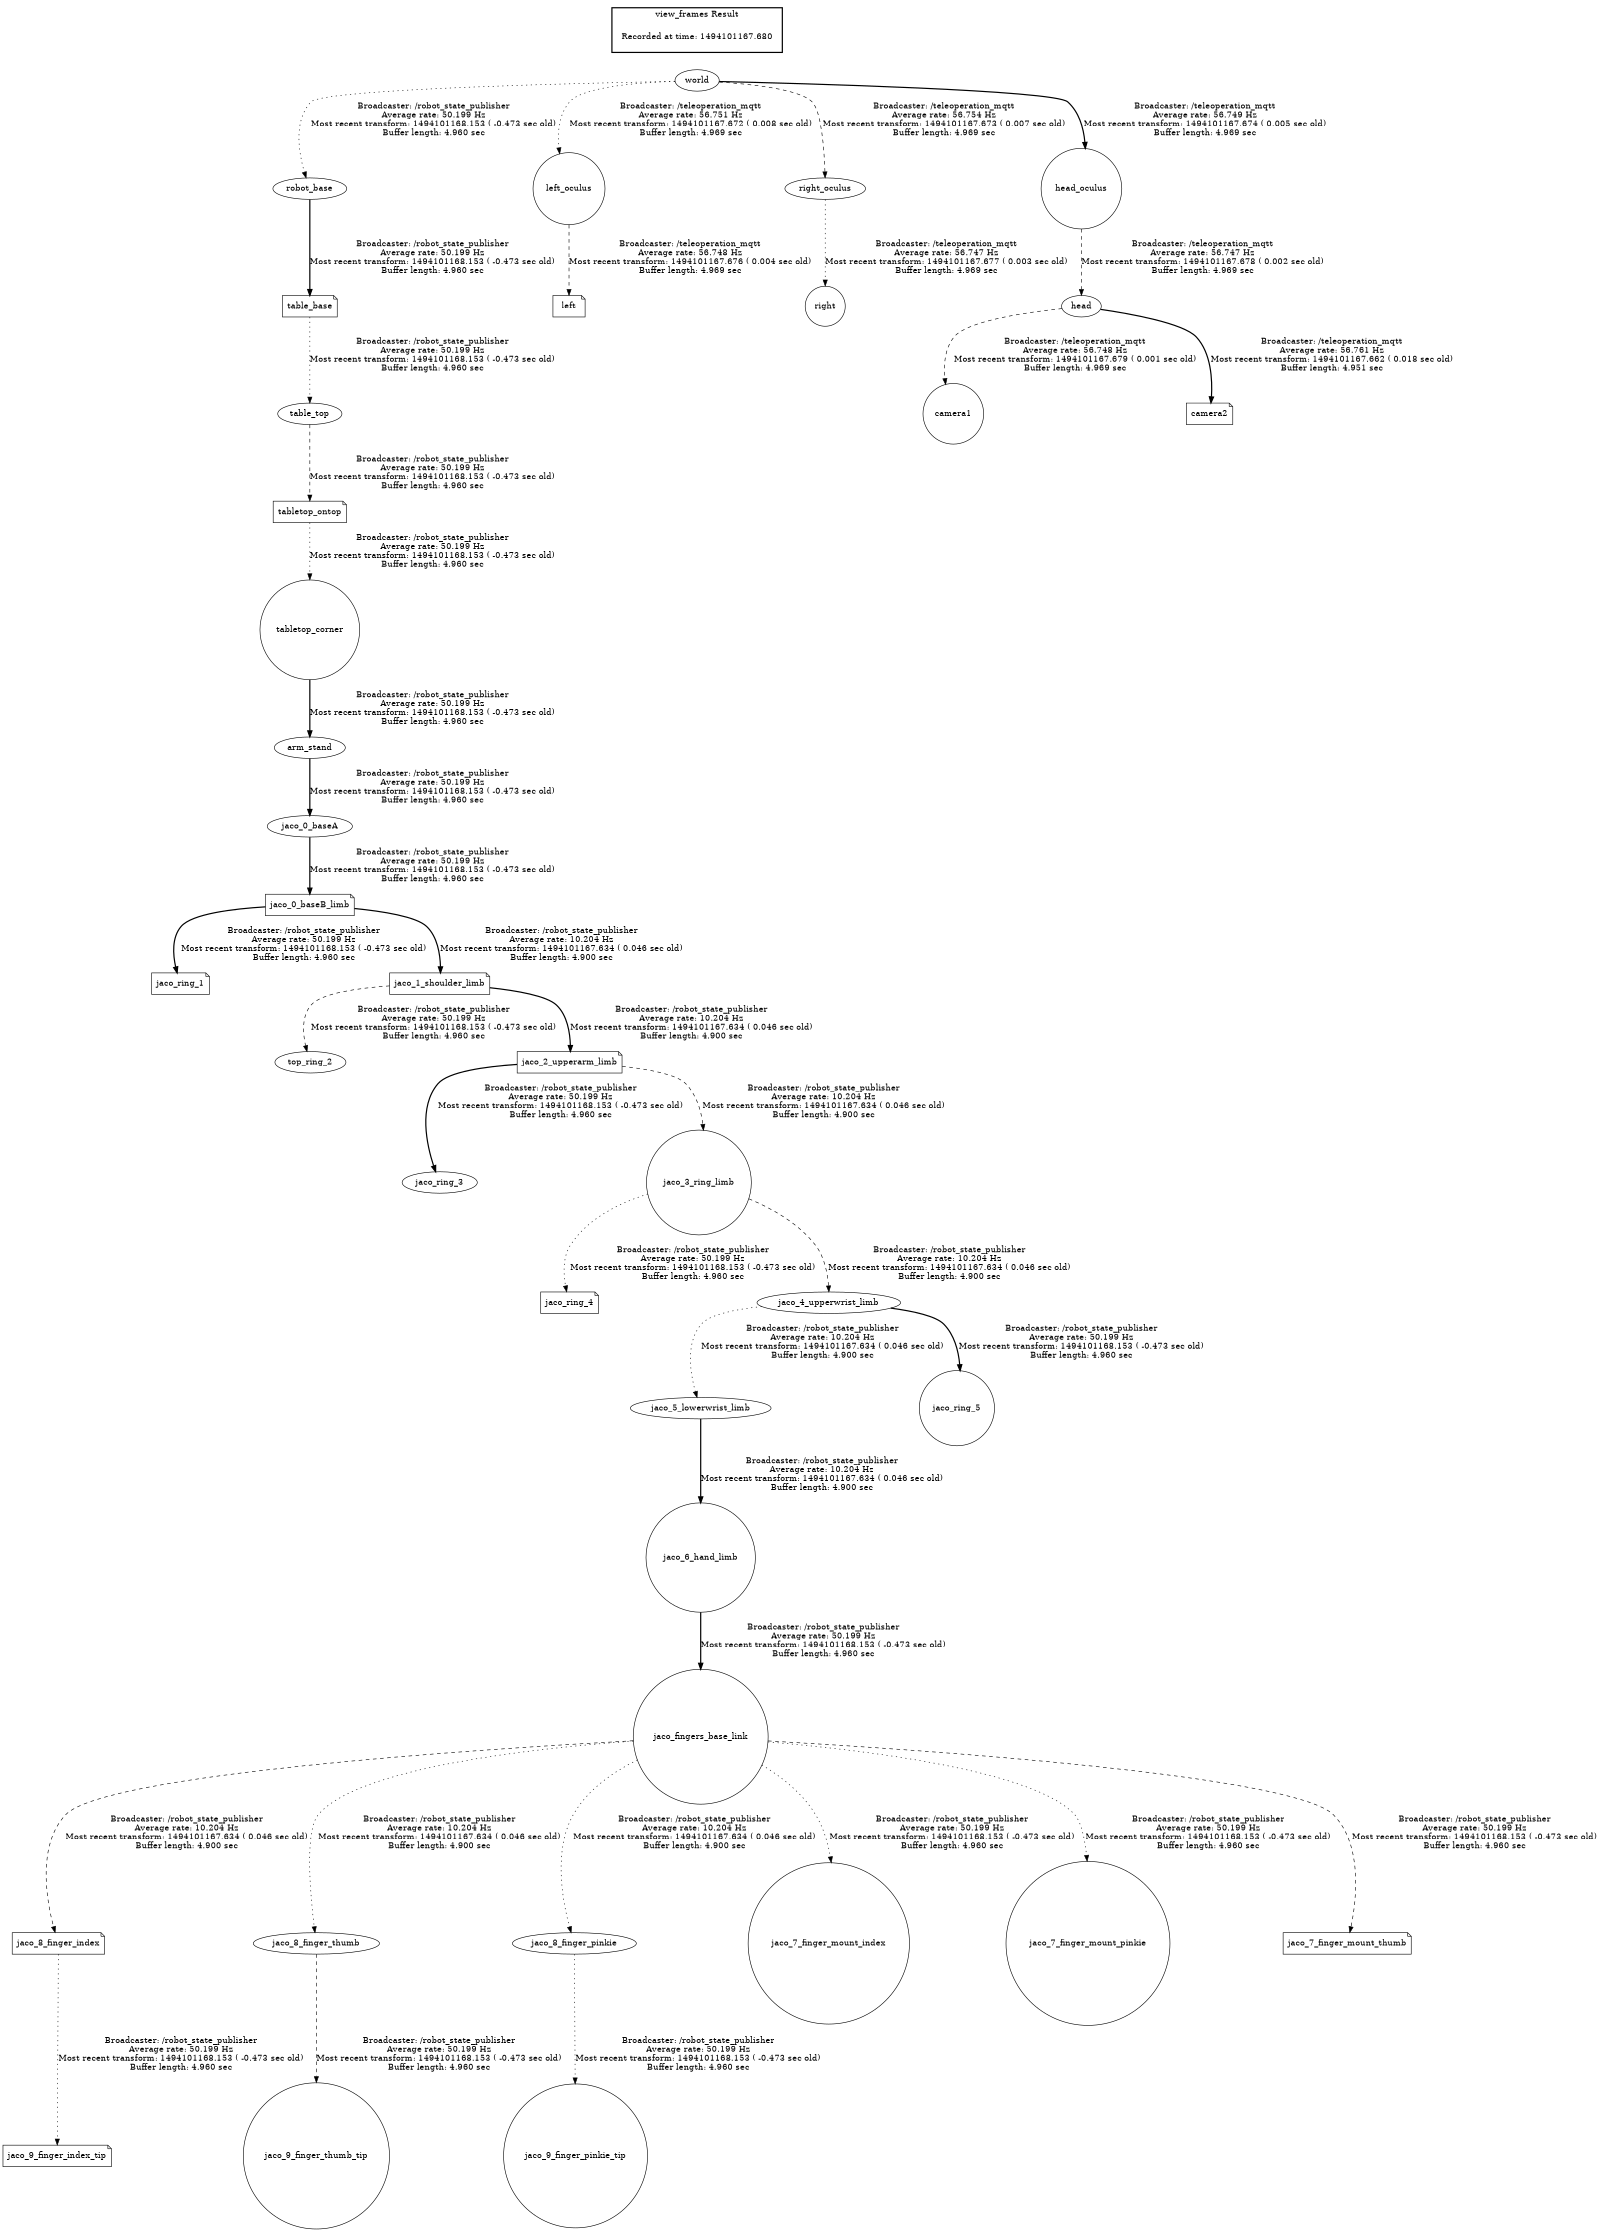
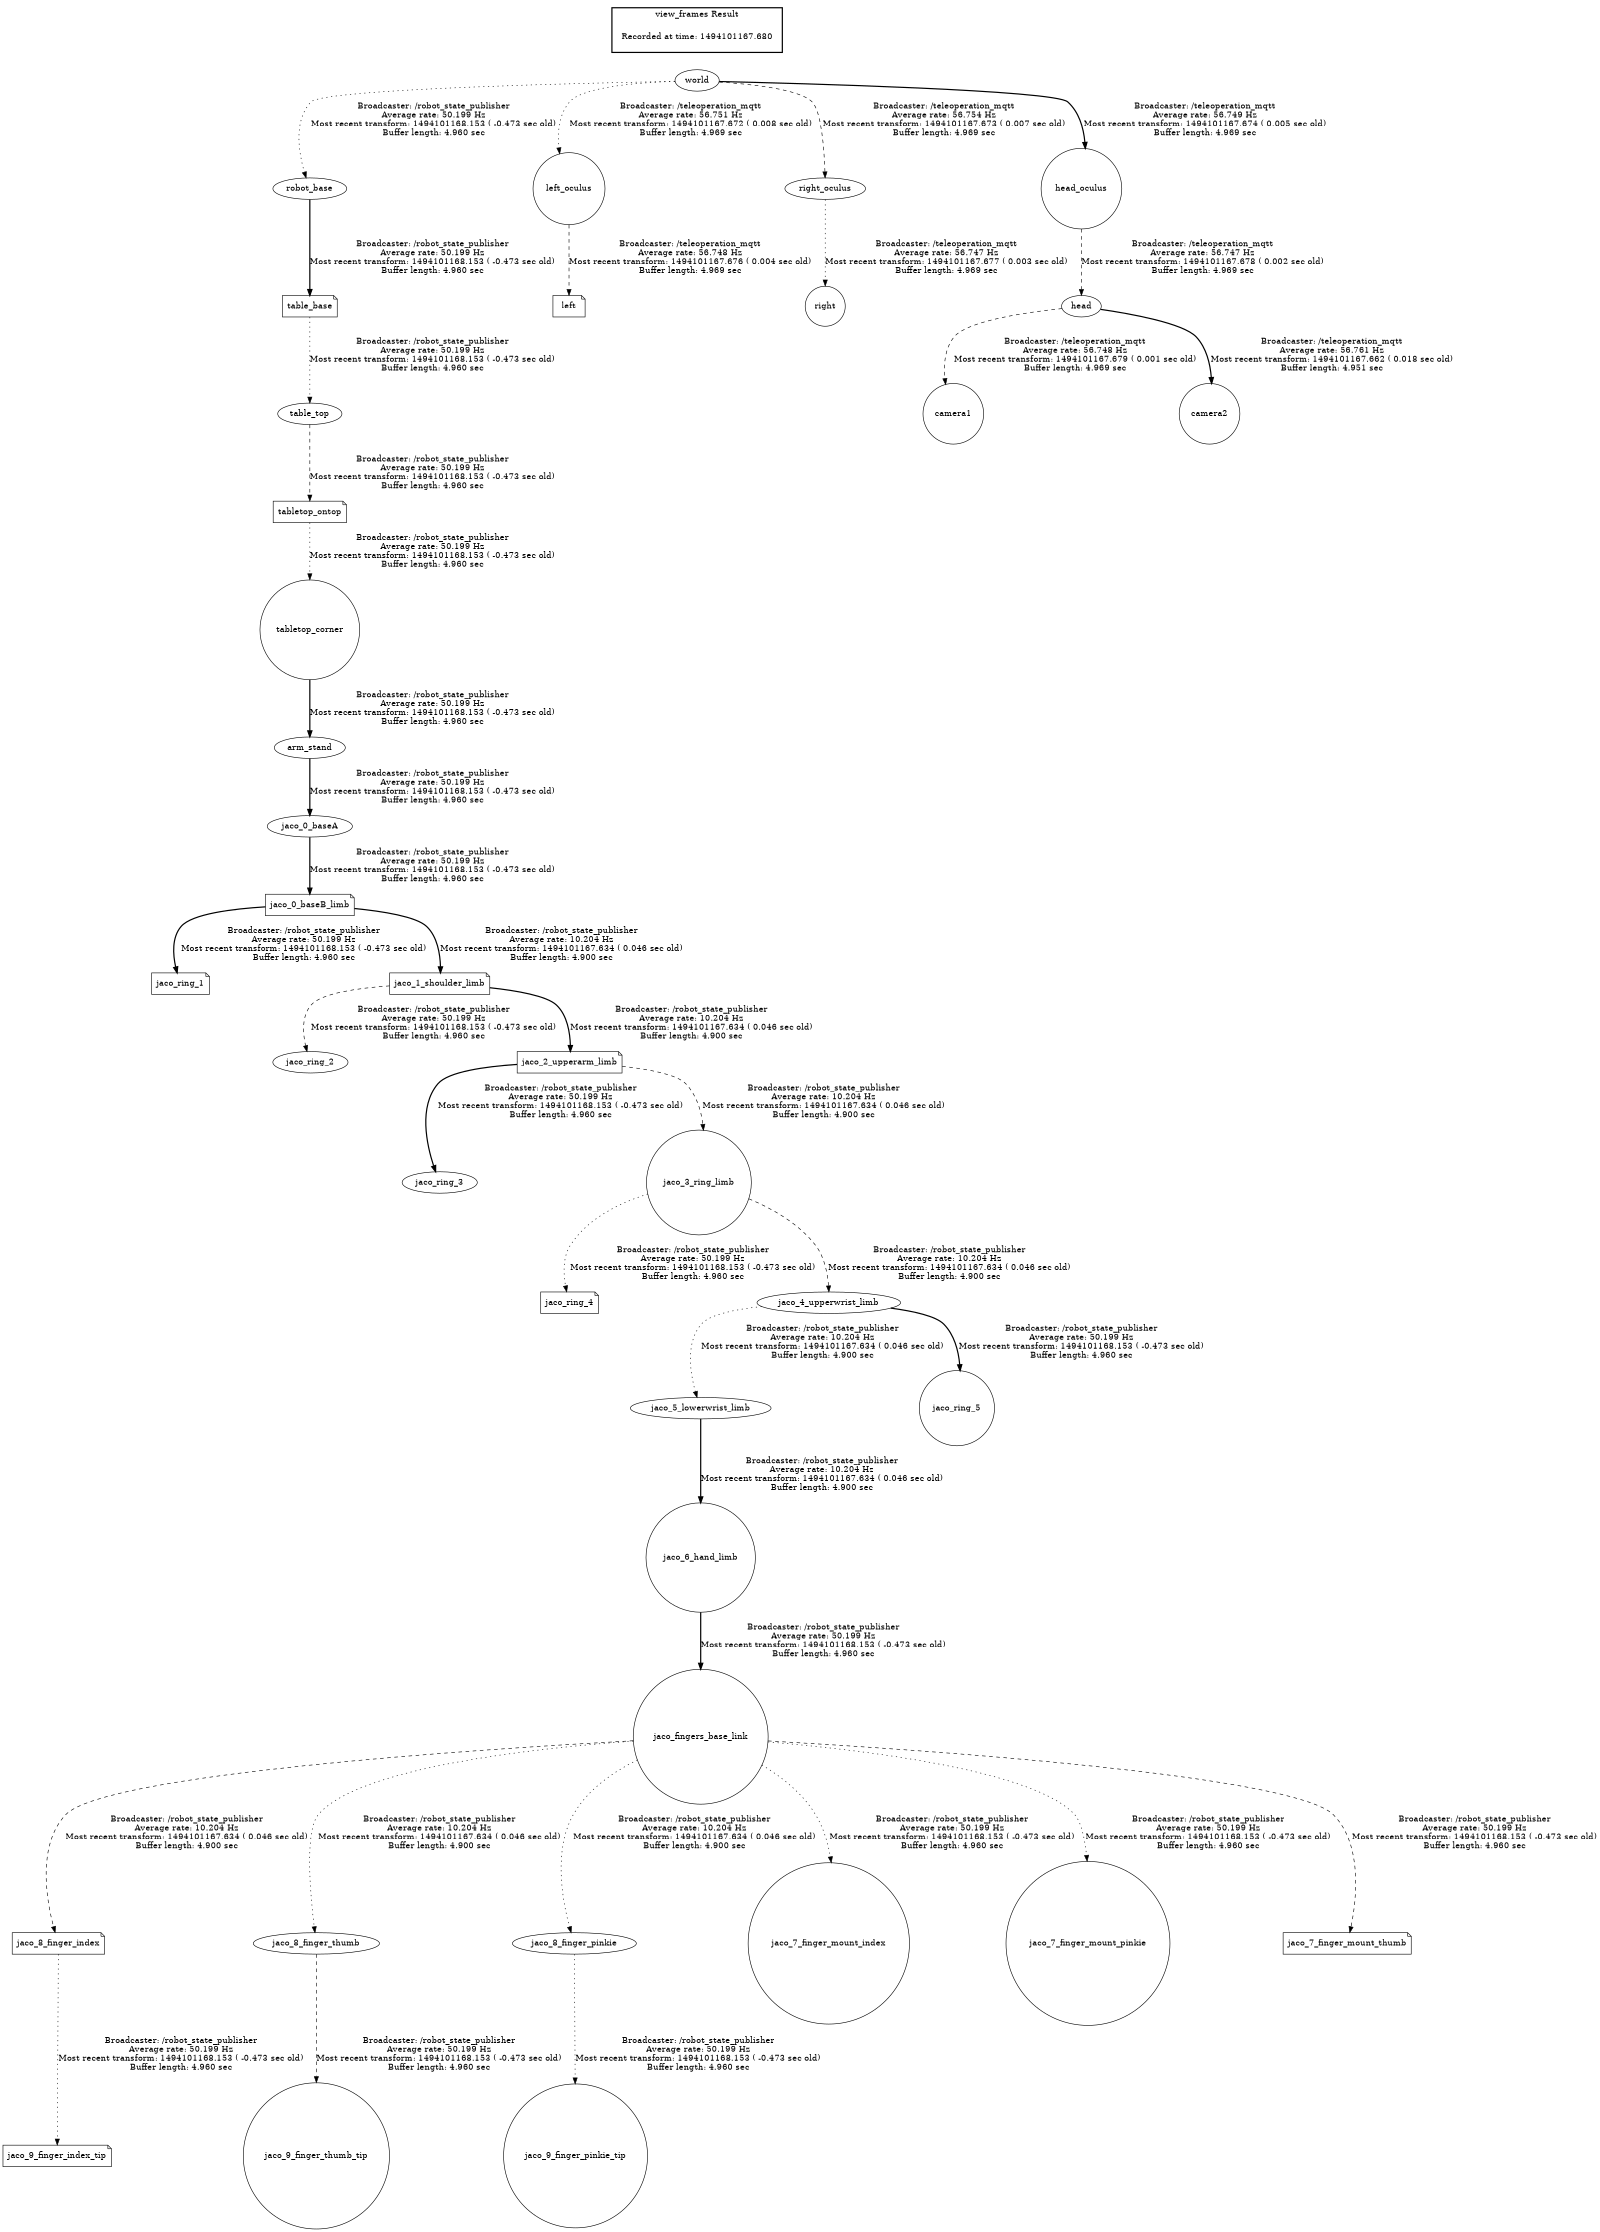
(1210, 414) -> (1210, 414)
(310, 1062) -> (310, 1062)
